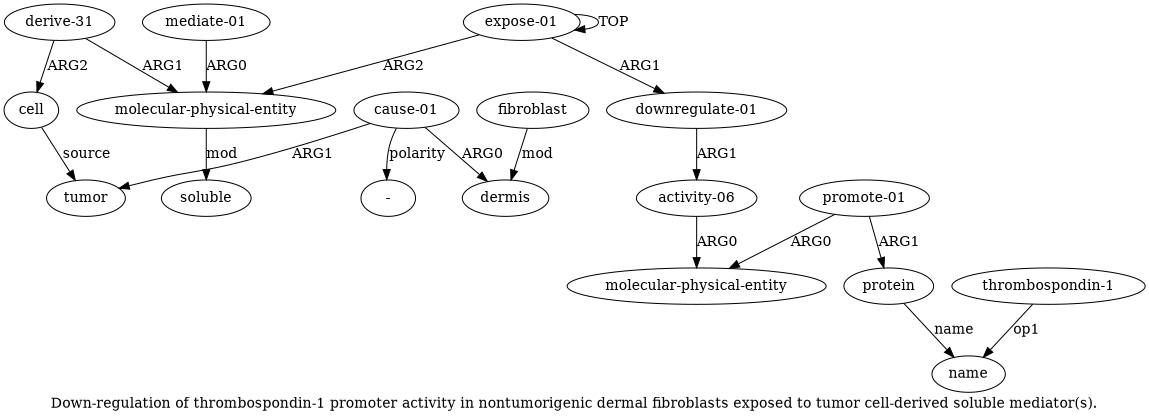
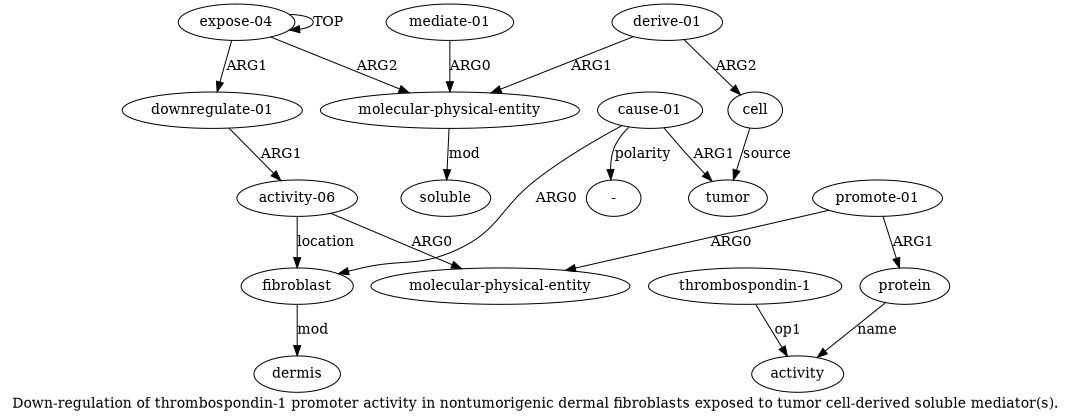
(60, 22) -> (667, 22)
(522, 22) -> (237, 22)
(452, 151) -> (496, 222)
none -> (297, 237)
(969, 374) -> (798, 374)
